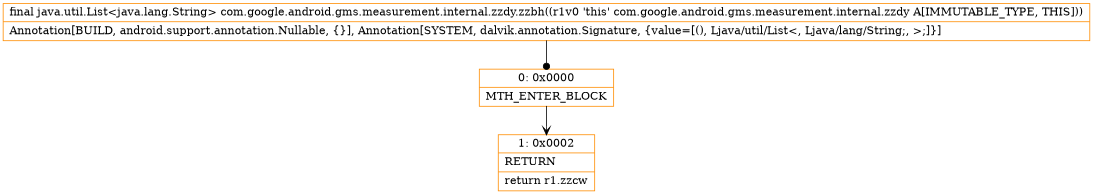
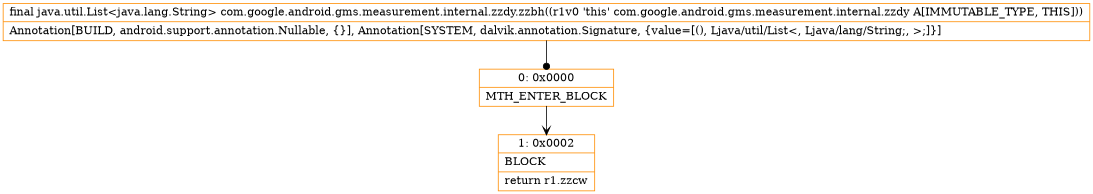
(530, 162) -> (525, 162)
